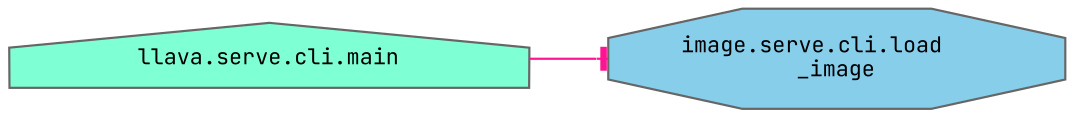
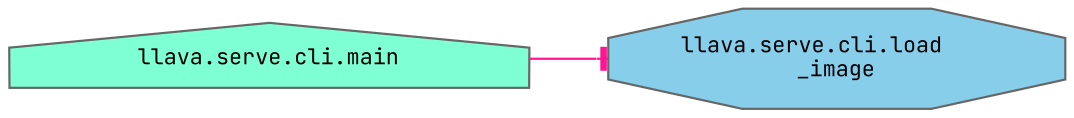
(837, 59) -> (837, 59)
